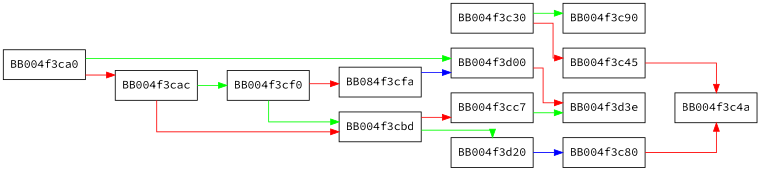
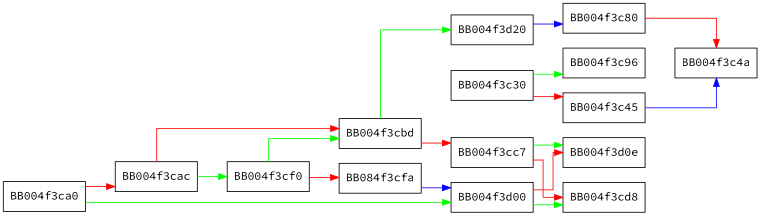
(604, 18) -> (604, 63)
(691, 63) -> (691, 108)
(604, 108) -> (604, 153)
none -> (604, 197)
